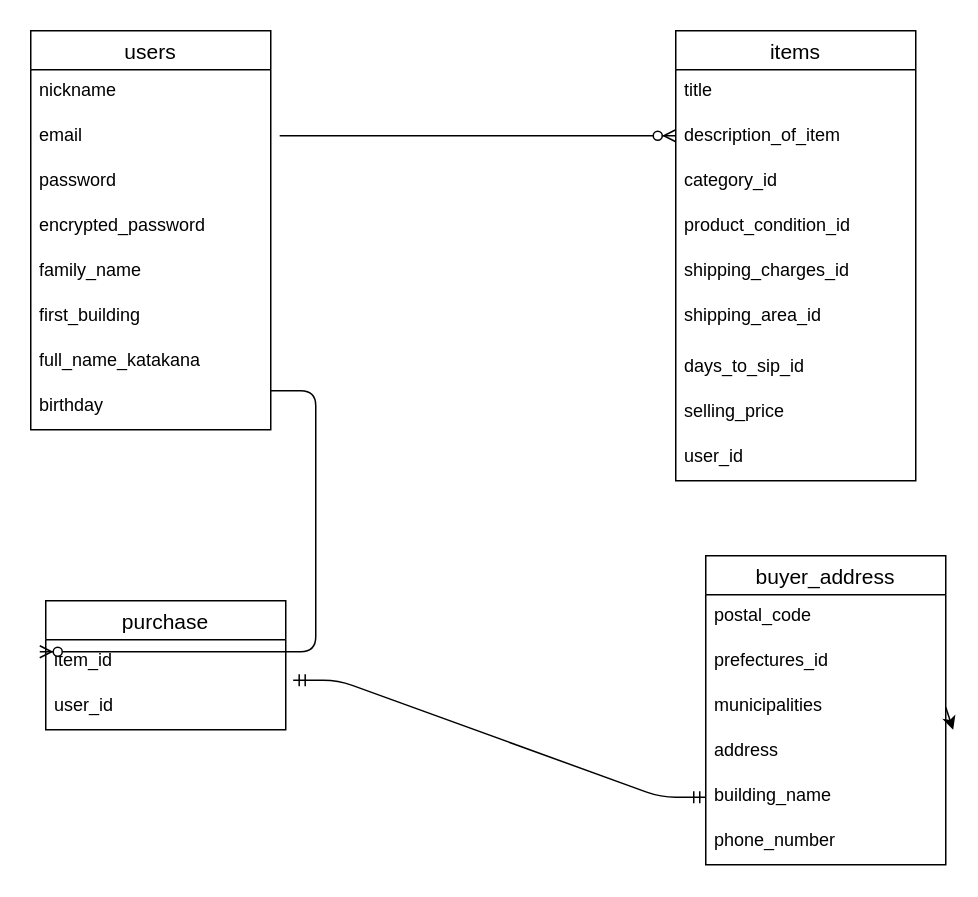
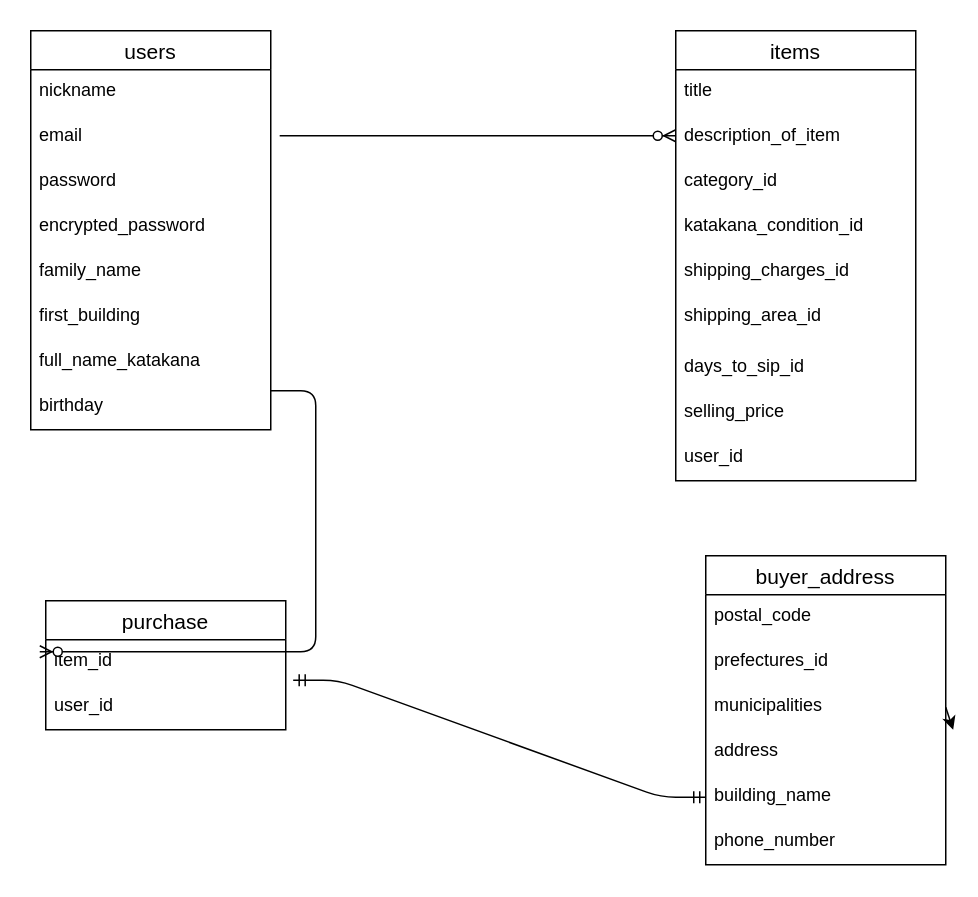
(778, 225) -> (783, 225)
